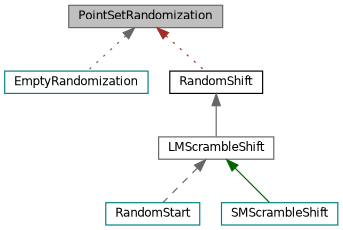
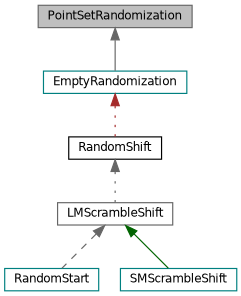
(107, 53) -> (115, 55)
(185, 53) -> (115, 121)
(216, 121) -> (115, 187)
